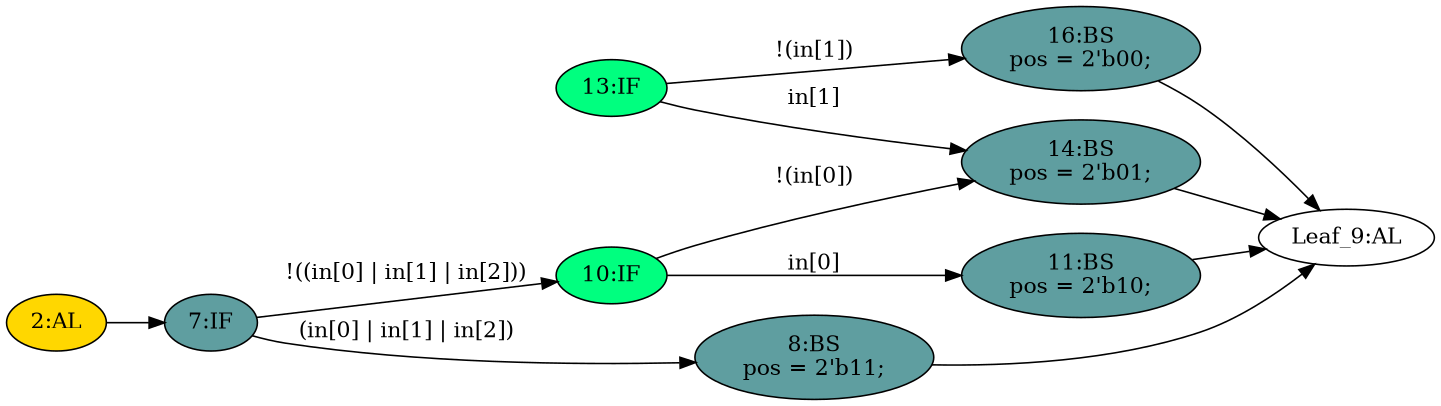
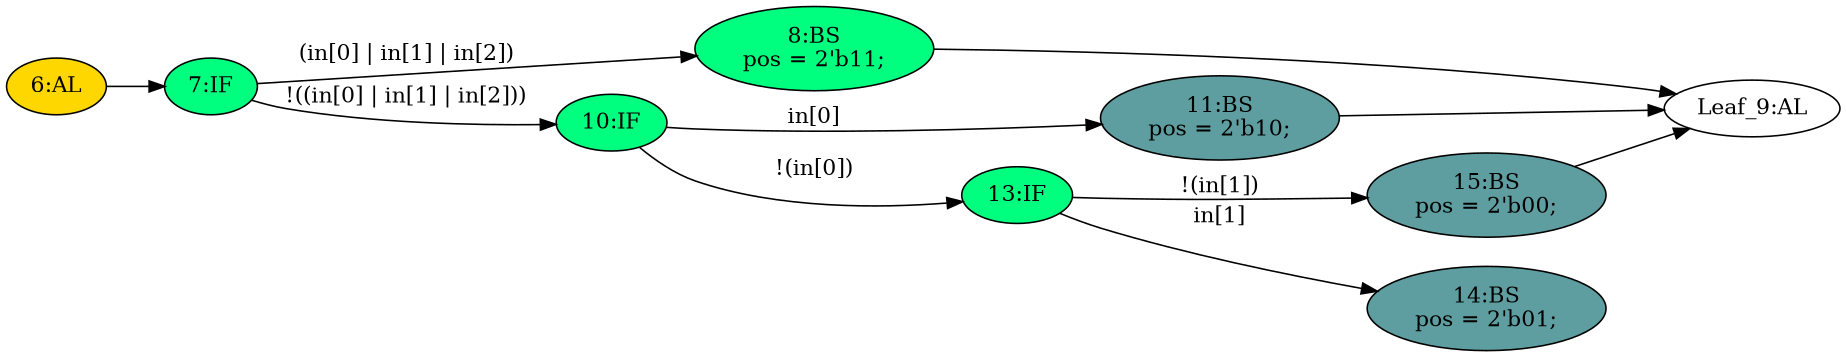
(1081, 49) -> (1487, 195)
(1219, 201) -> none
(806, 217) -> (787, 201)
(56, 323) -> (56, 86)
(211, 323) -> (211, 86)
(814, 357) -> (814, 49)
